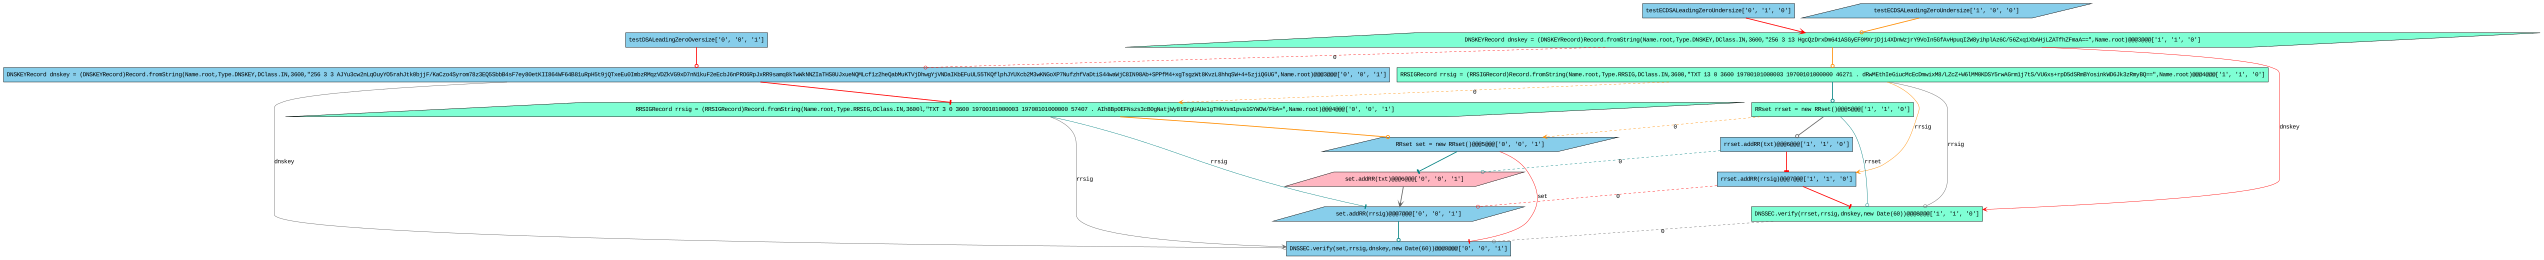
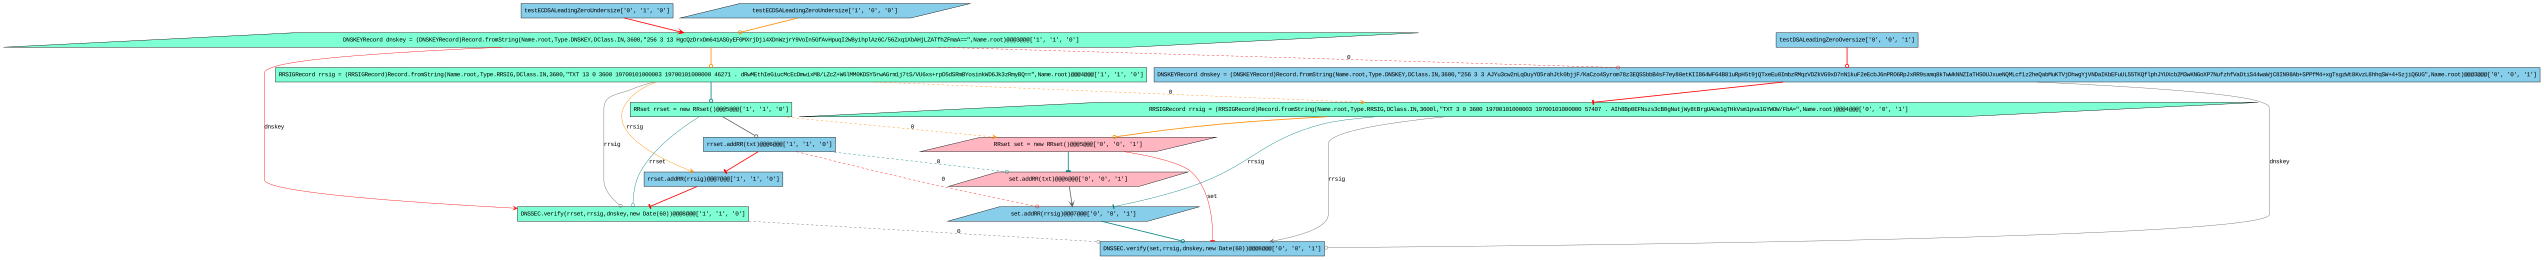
(1470, 144) -> (1068, 144)
(1598, 196) -> (916, 180)
